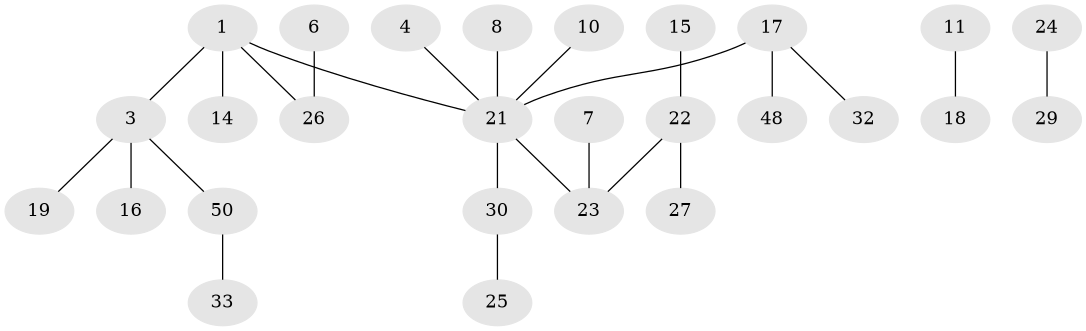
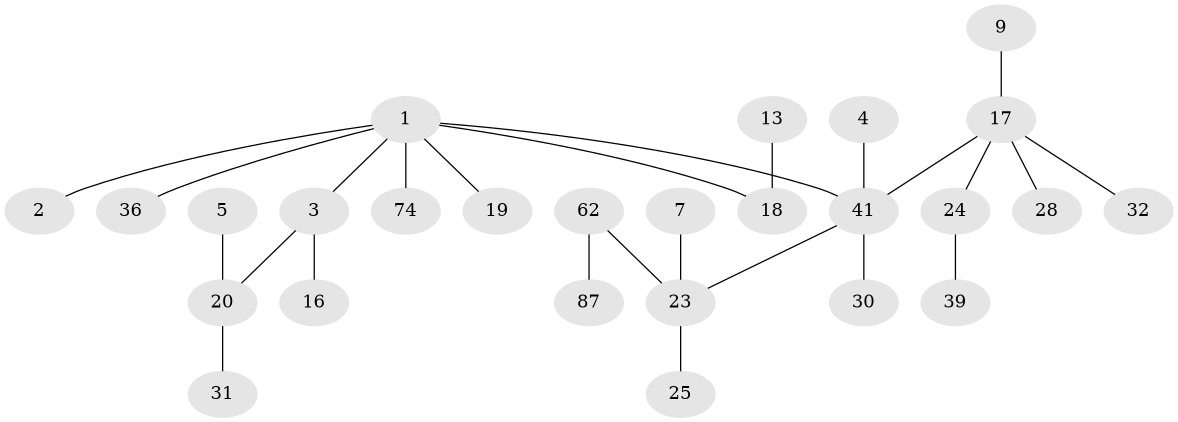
(314, 28) -> none
(497, 28) -> none
(589, 28) -> none
(681, 28) -> none
(955, 28) -> (772, 120)
none -> (1001, 28)
(223, 120) -> (406, 211)
(314, 120) -> (131, 211)
(497, 120) -> (864, 211)
(681, 120) -> (589, 211)
(772, 120) -> (1047, 211)
(1047, 120) -> (955, 303)
none -> (595, 153)
(85, 165) -> (451, 165)
none -> (978, 165)
none -> (39, 211)
(223, 211) -> (223, 303)
none -> (223, 211)
(681, 211) -> (589, 303)
(497, 257) -> (681, 349)
(223, 303) -> (223, 394)
